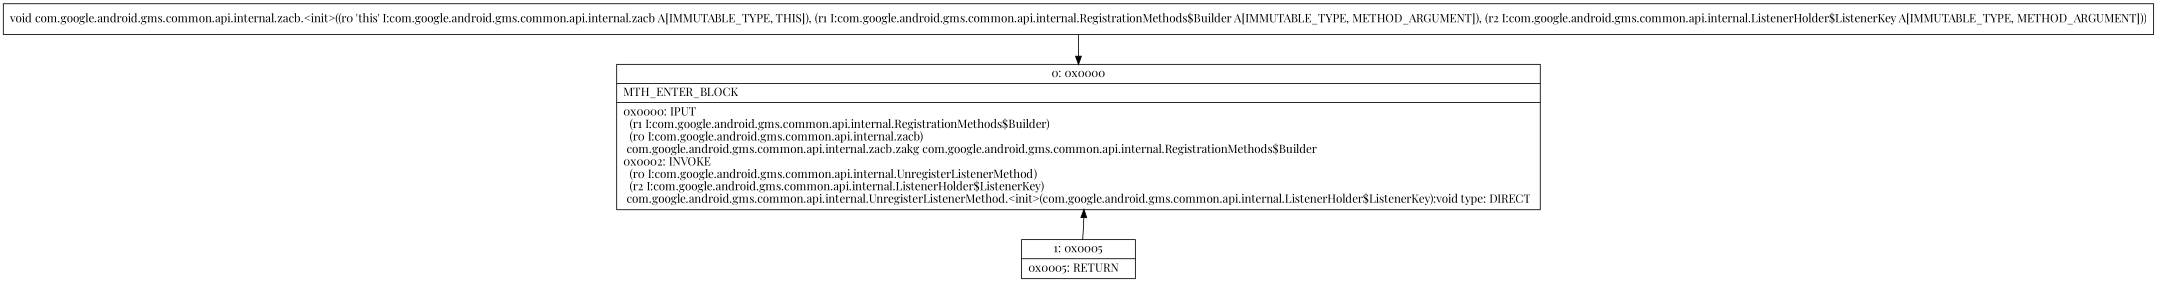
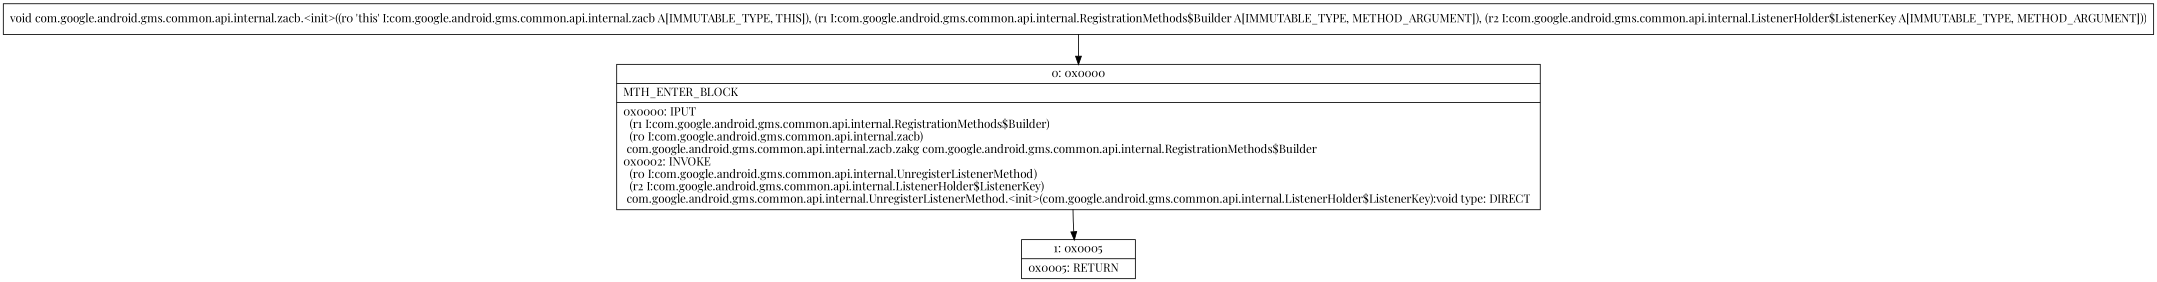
(1083, 229) -> (1073, 220)
